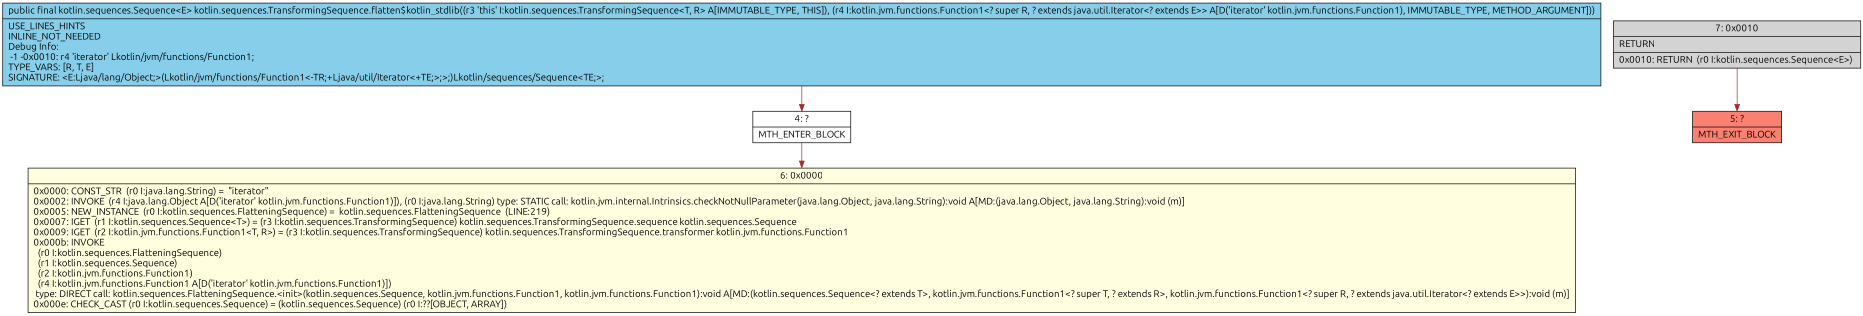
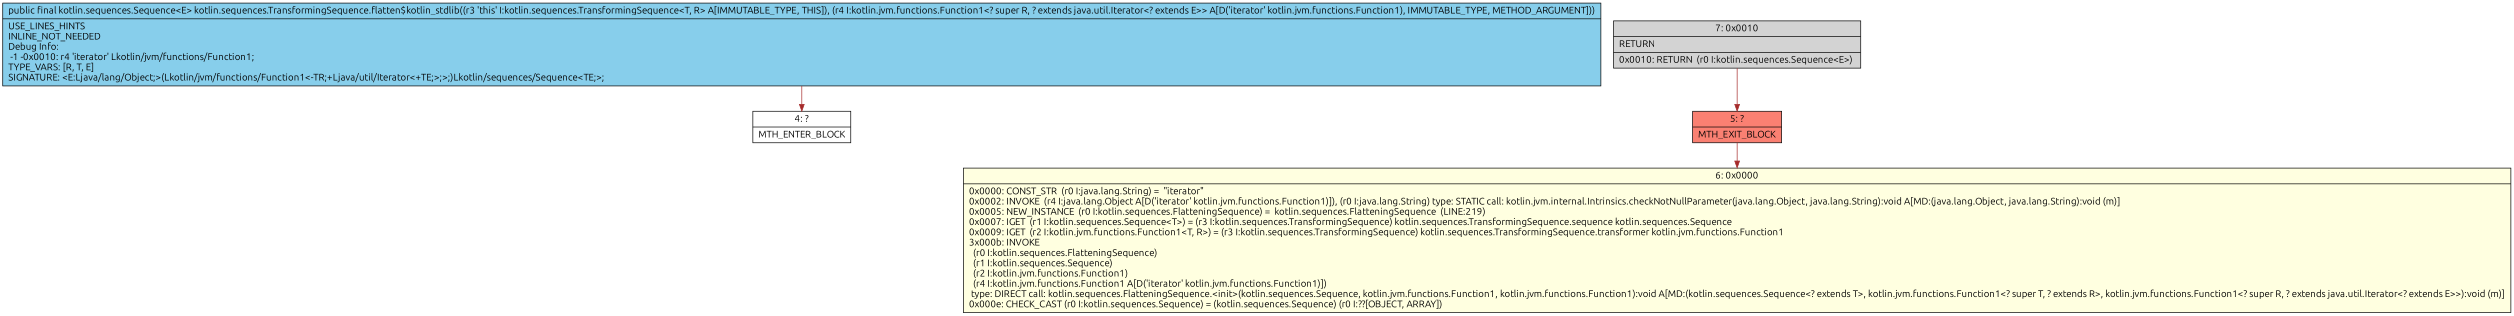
(802, 152) -> (1737, 152)
(71, 243) -> (1007, 243)
